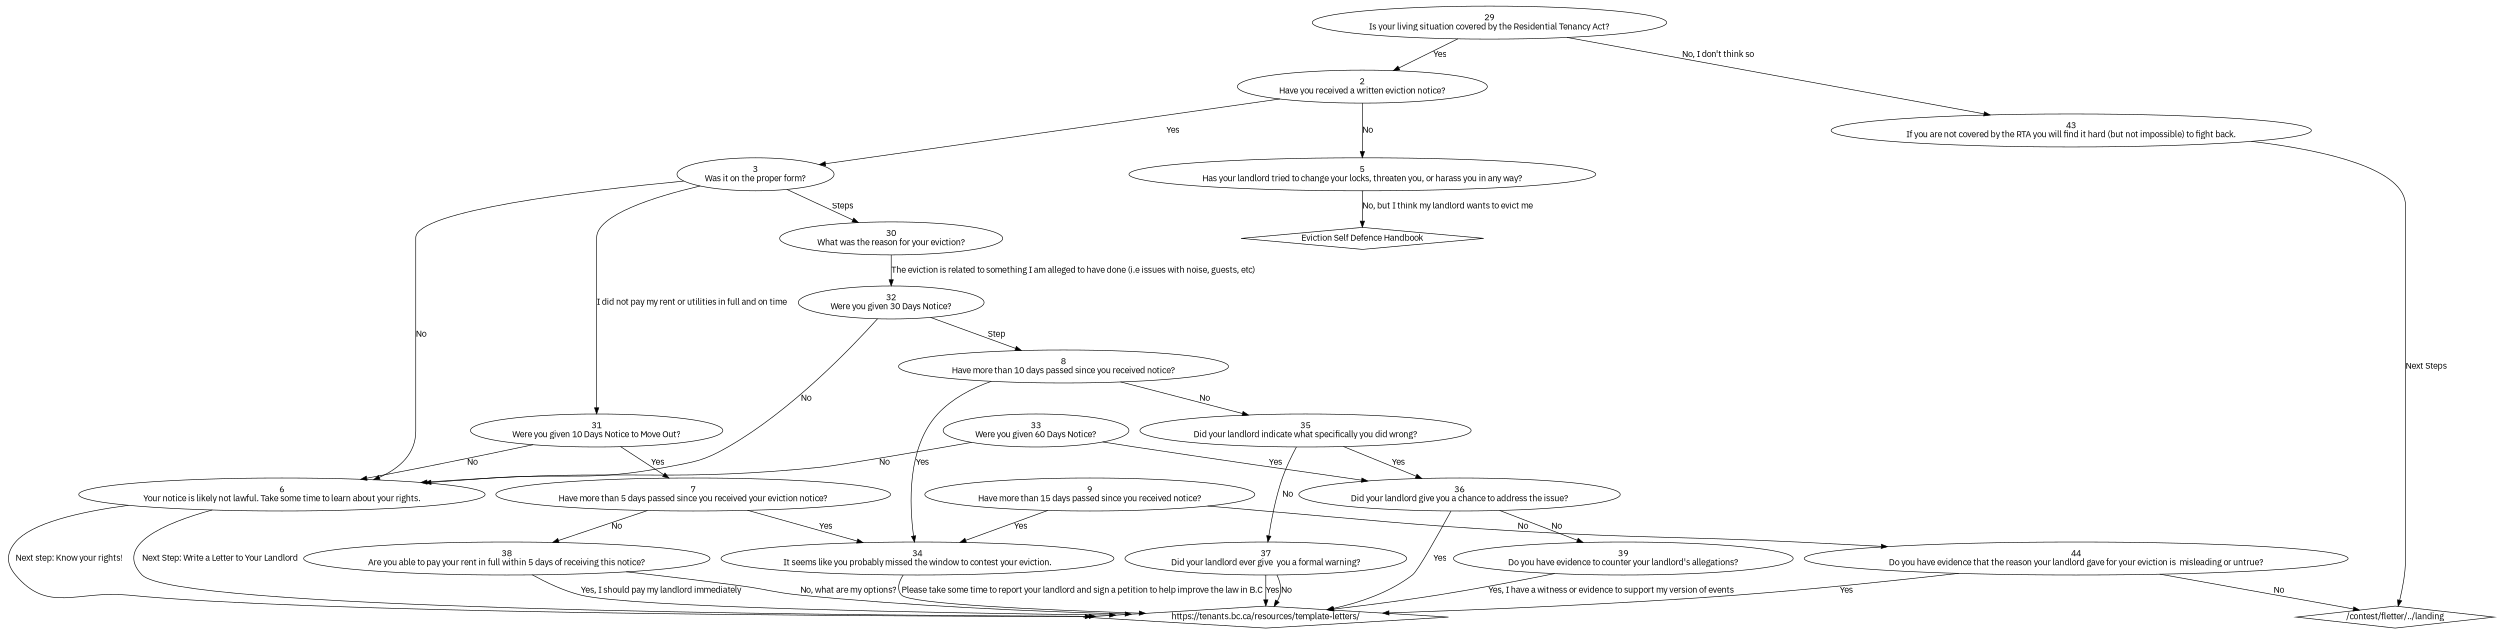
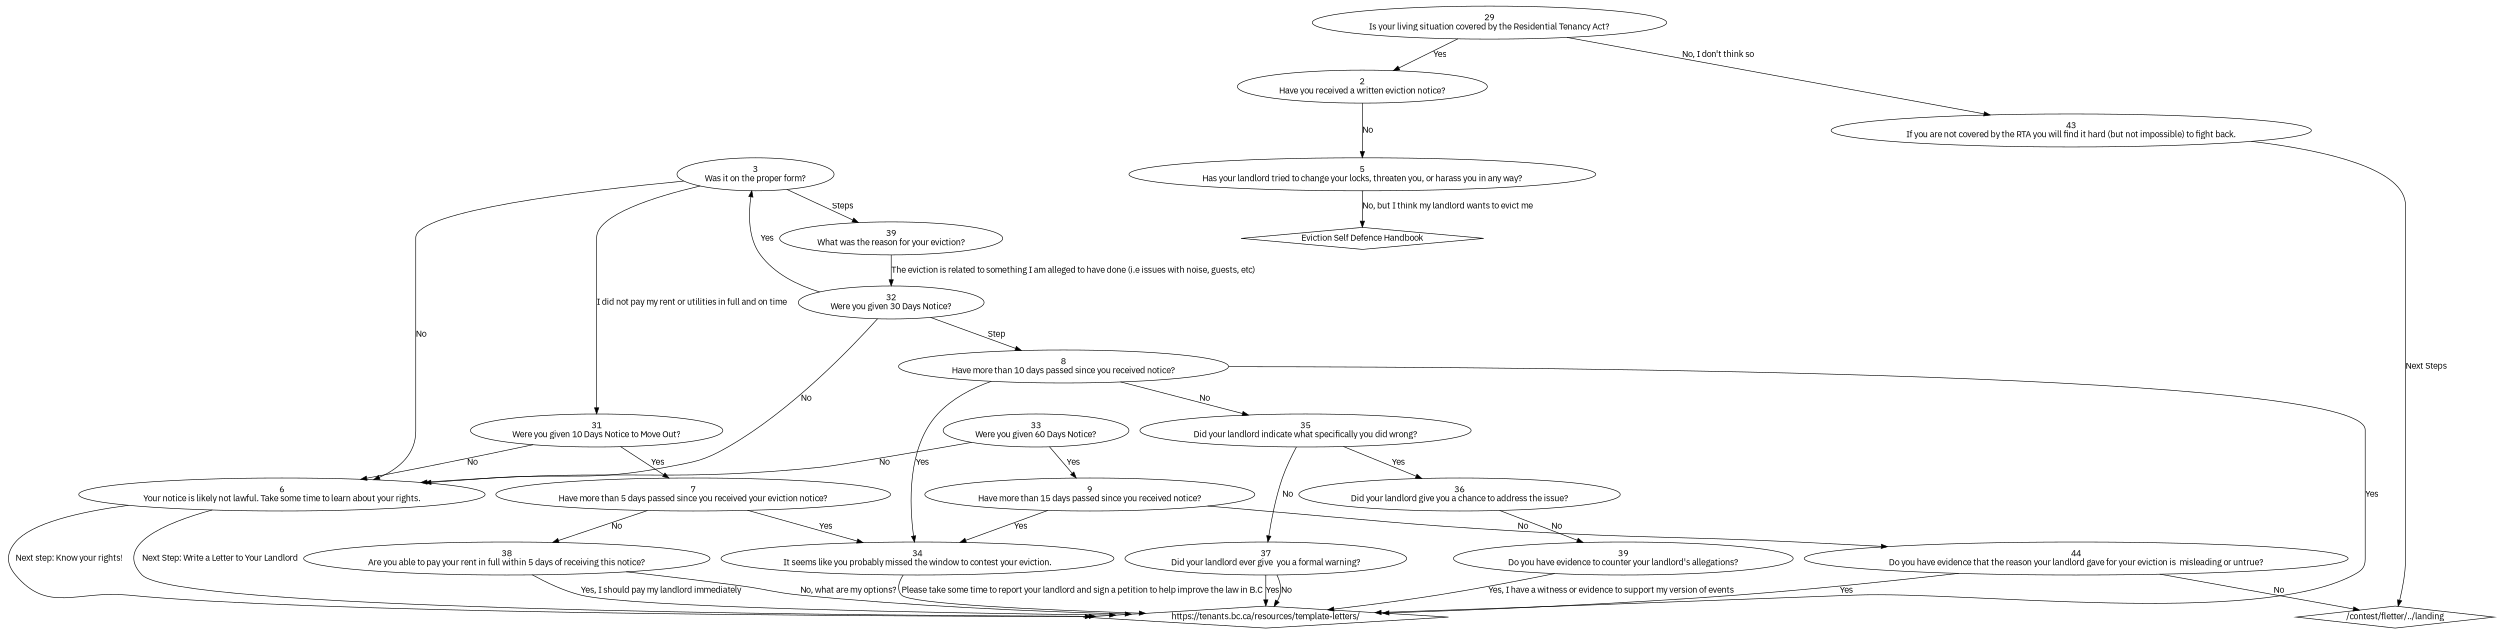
(1053, 131) -> (764, 259)
(891, 238) -> (891, 238)
(1232, 461) -> (1061, 460)
(1407, 578) -> (2358, 426)
